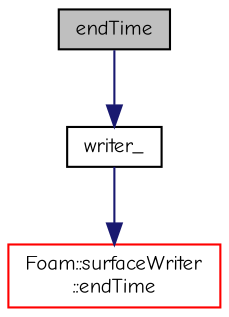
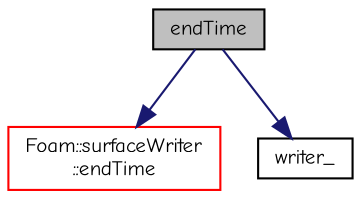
(114, 195) -> (172, 80)
